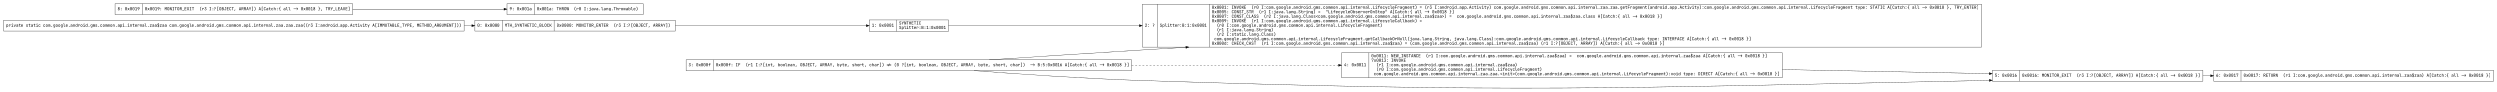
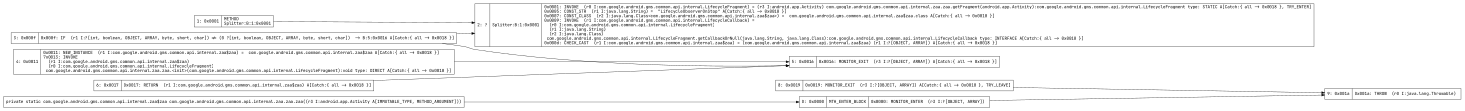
(910, 23) -> (231, 19)
(528, 26) -> (848, 102)
(771, 26) -> (1156, 98)
(1244, 35) -> (574, 34)
(1235, 65) -> none
(2207, 76) -> (580, 73)
